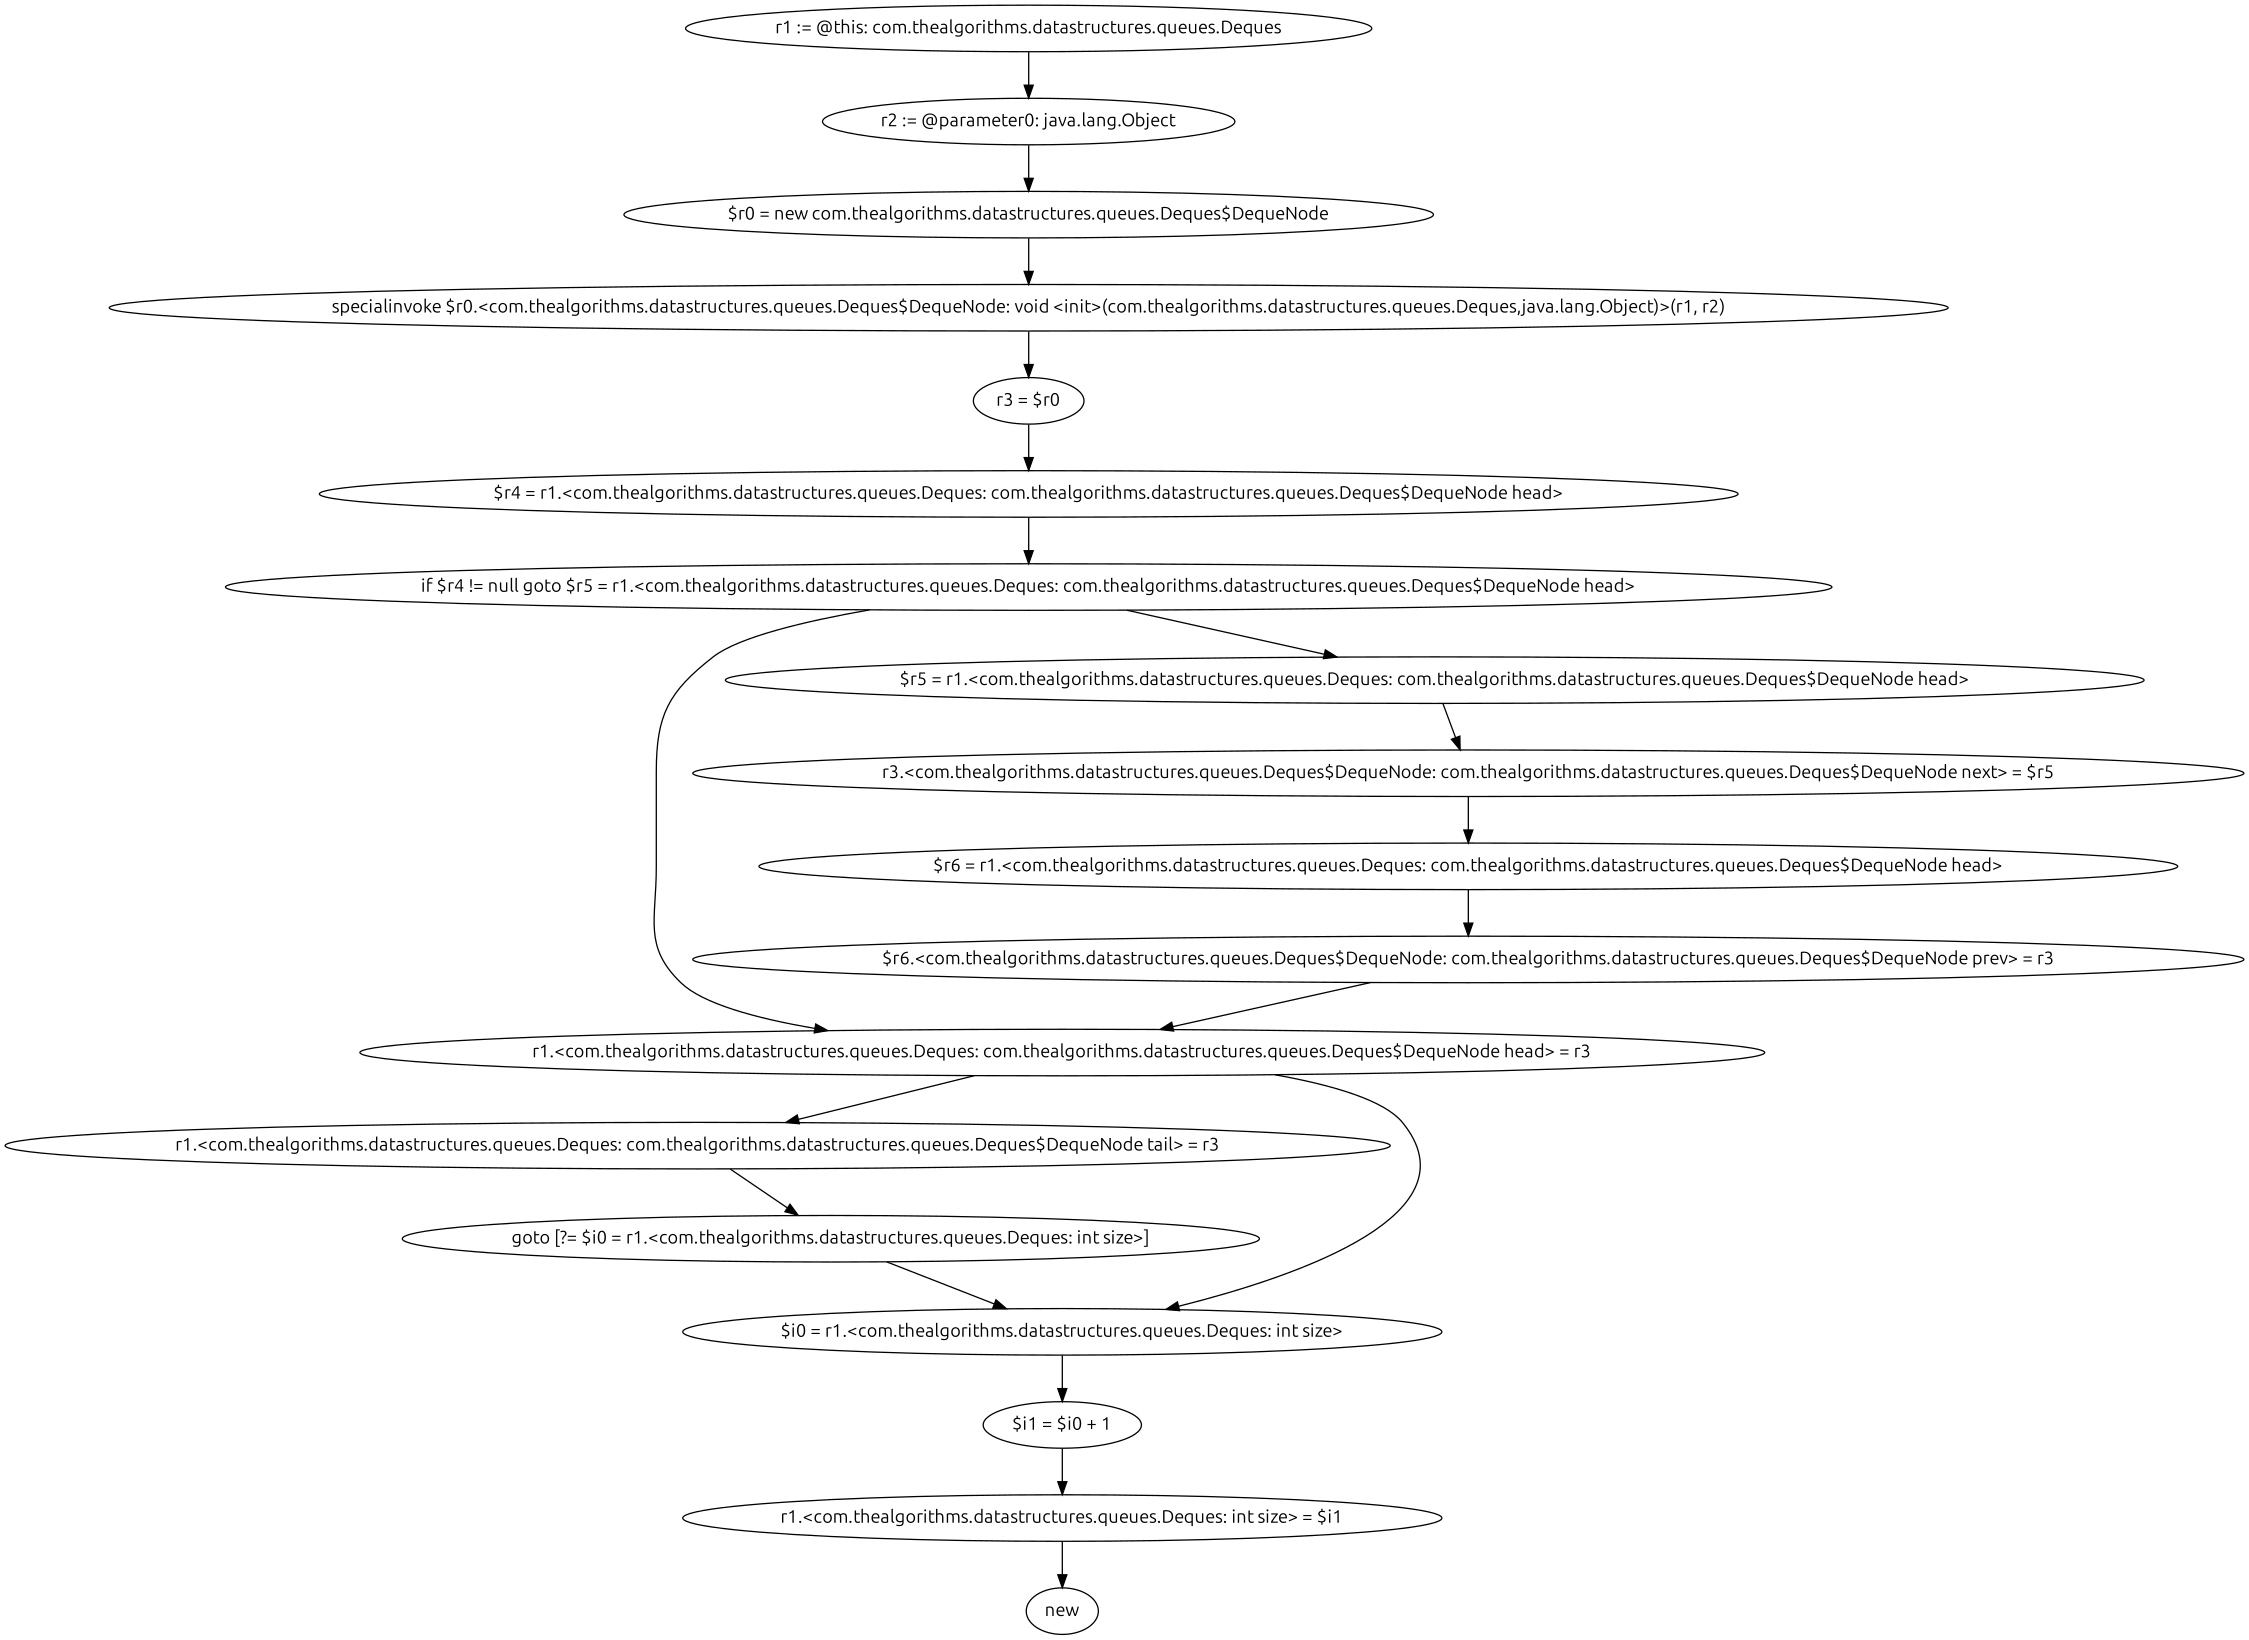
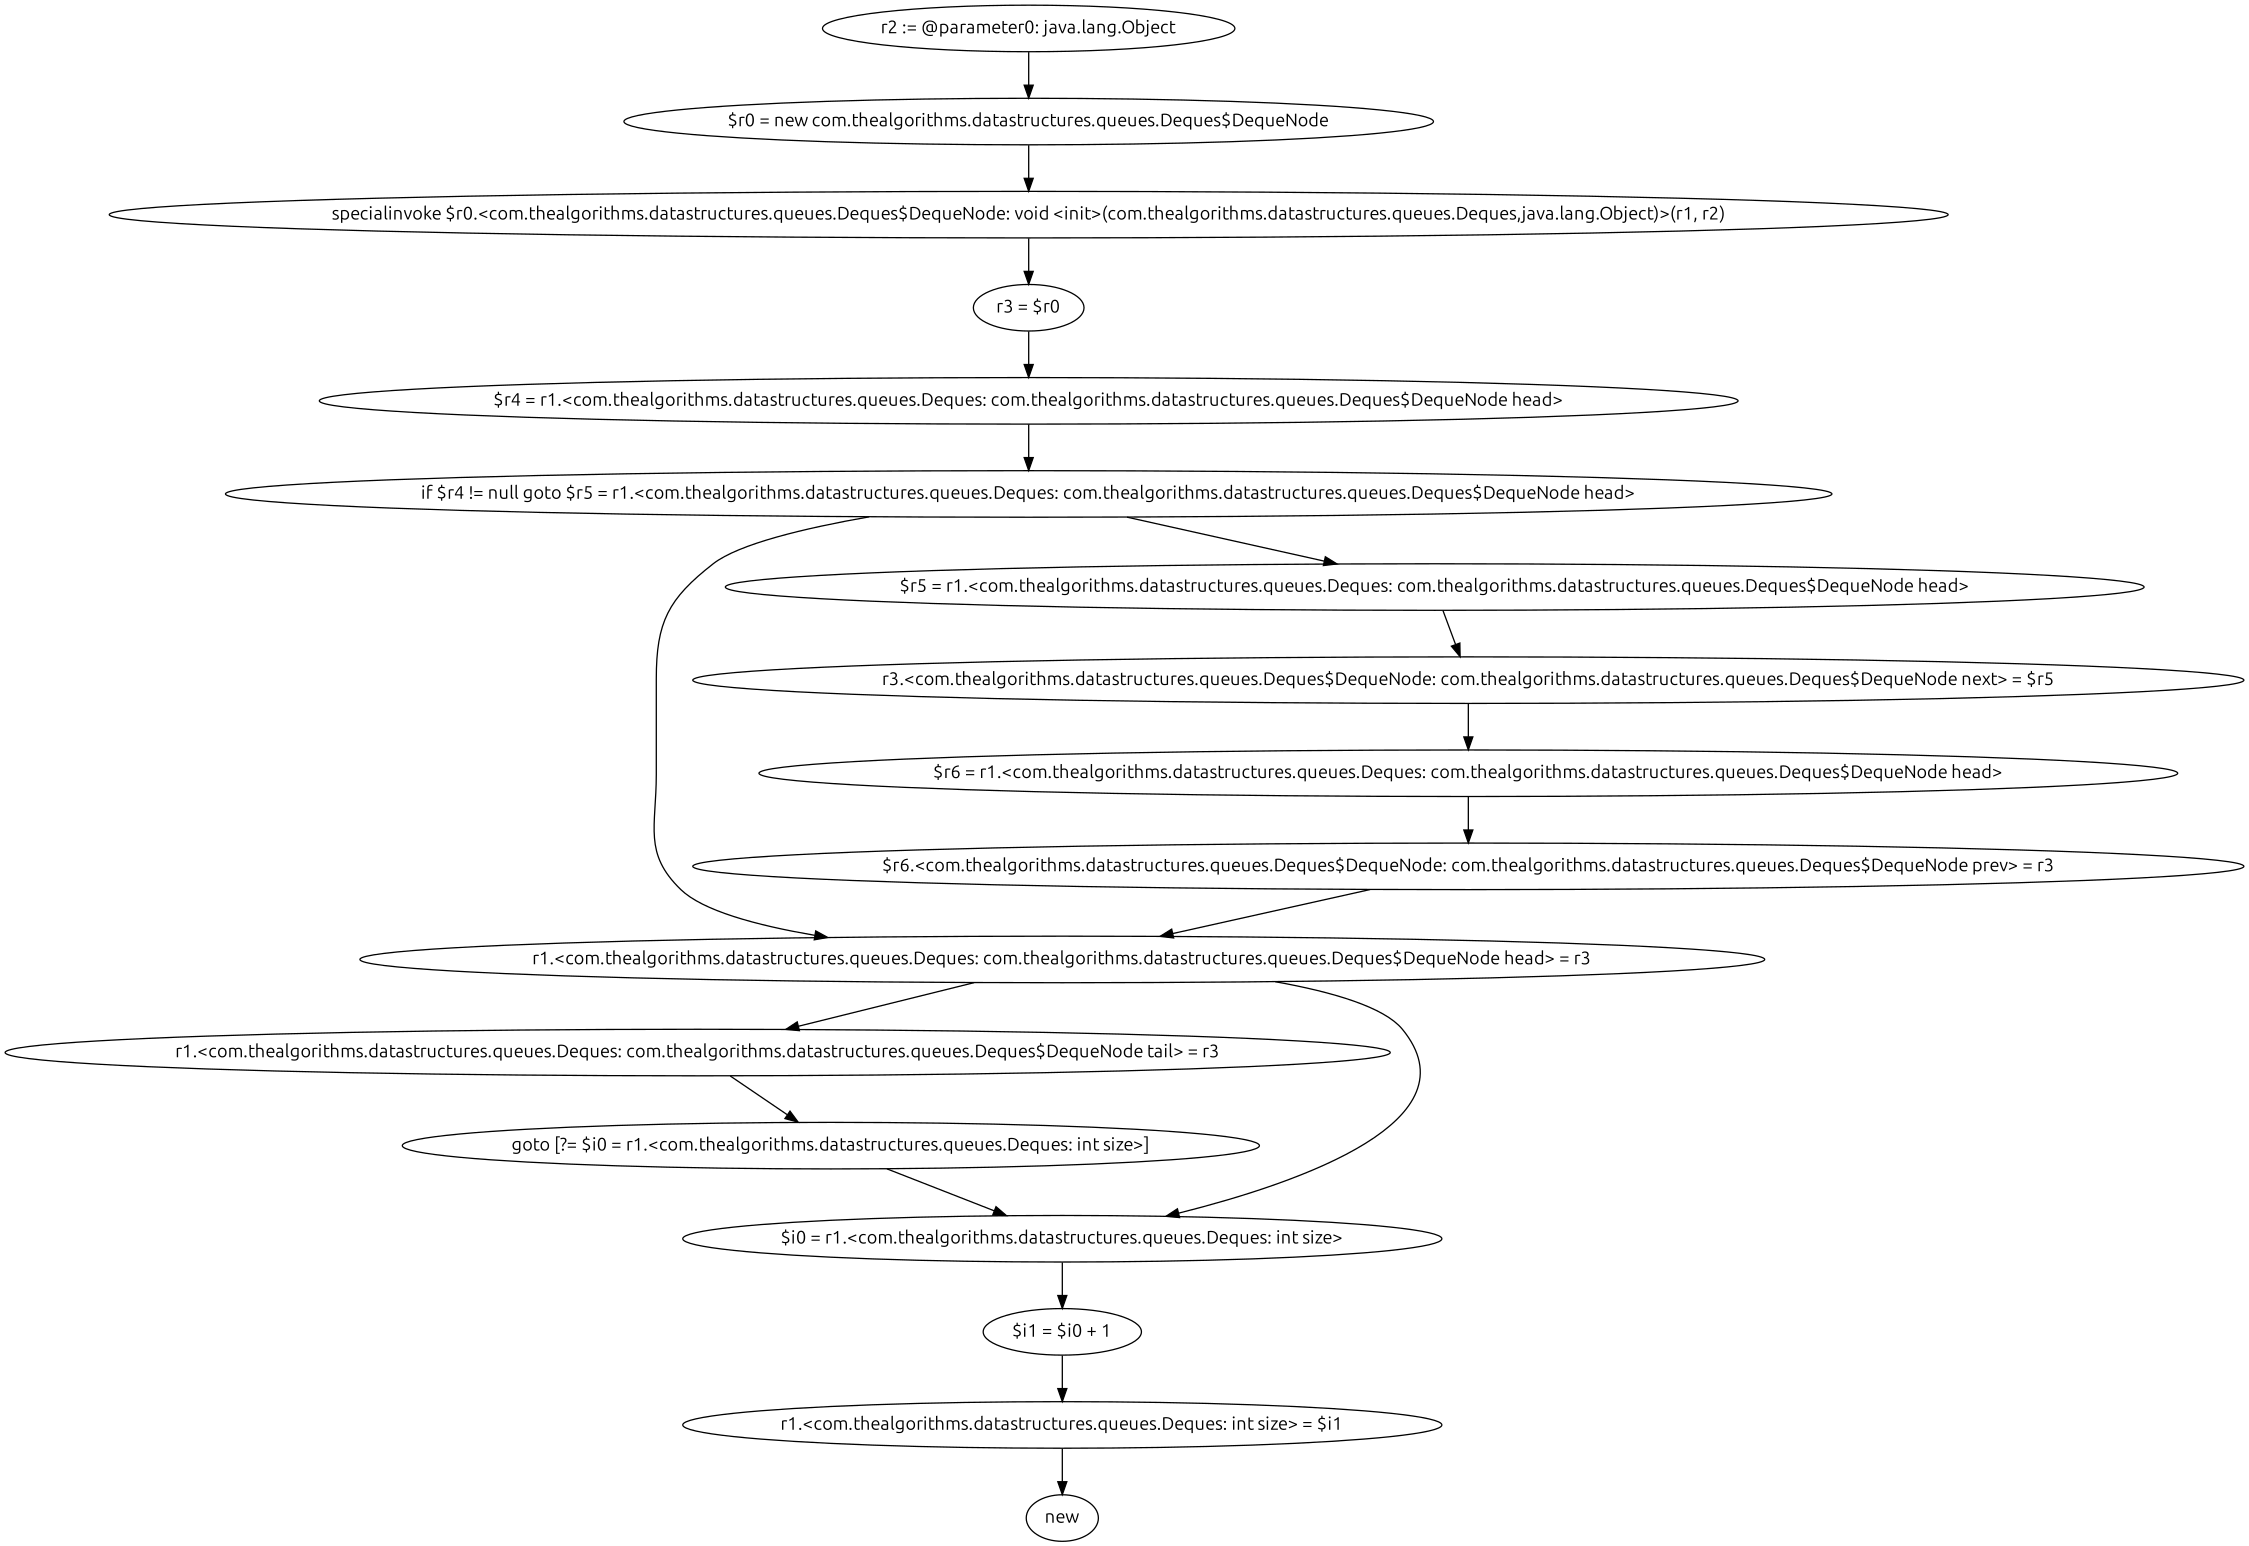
(1029, 28) -> none
